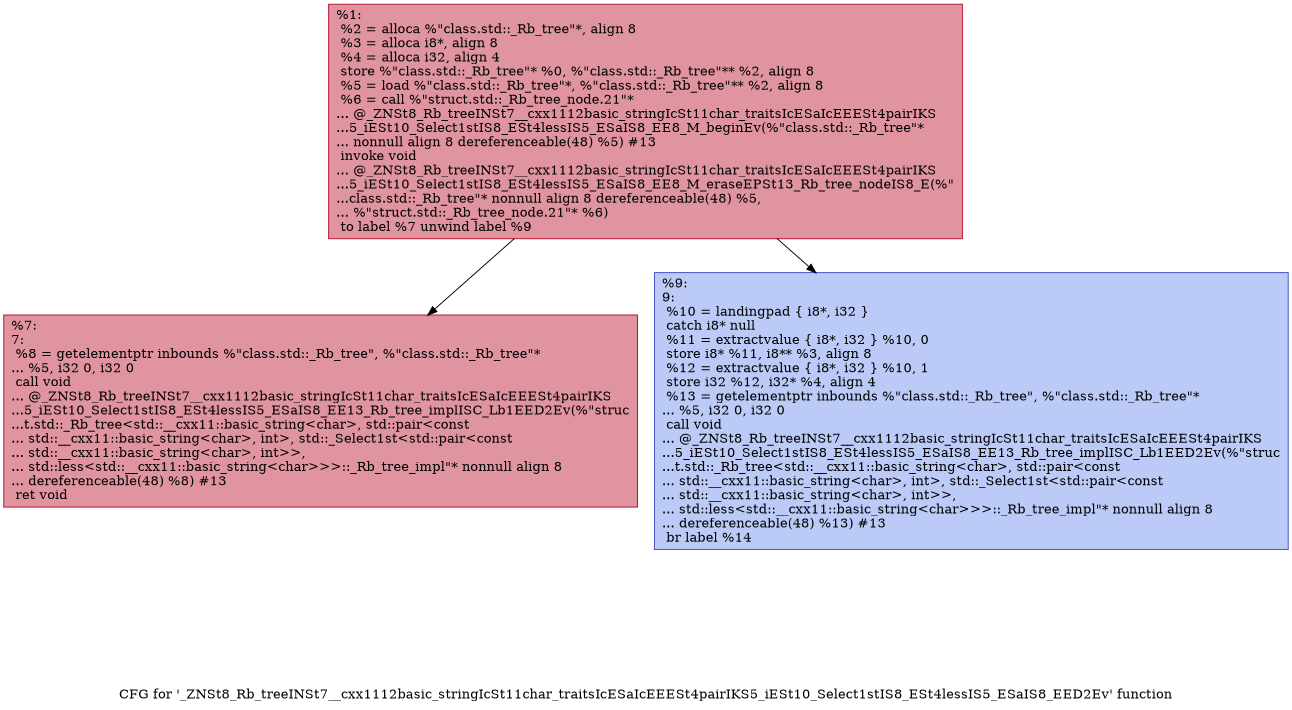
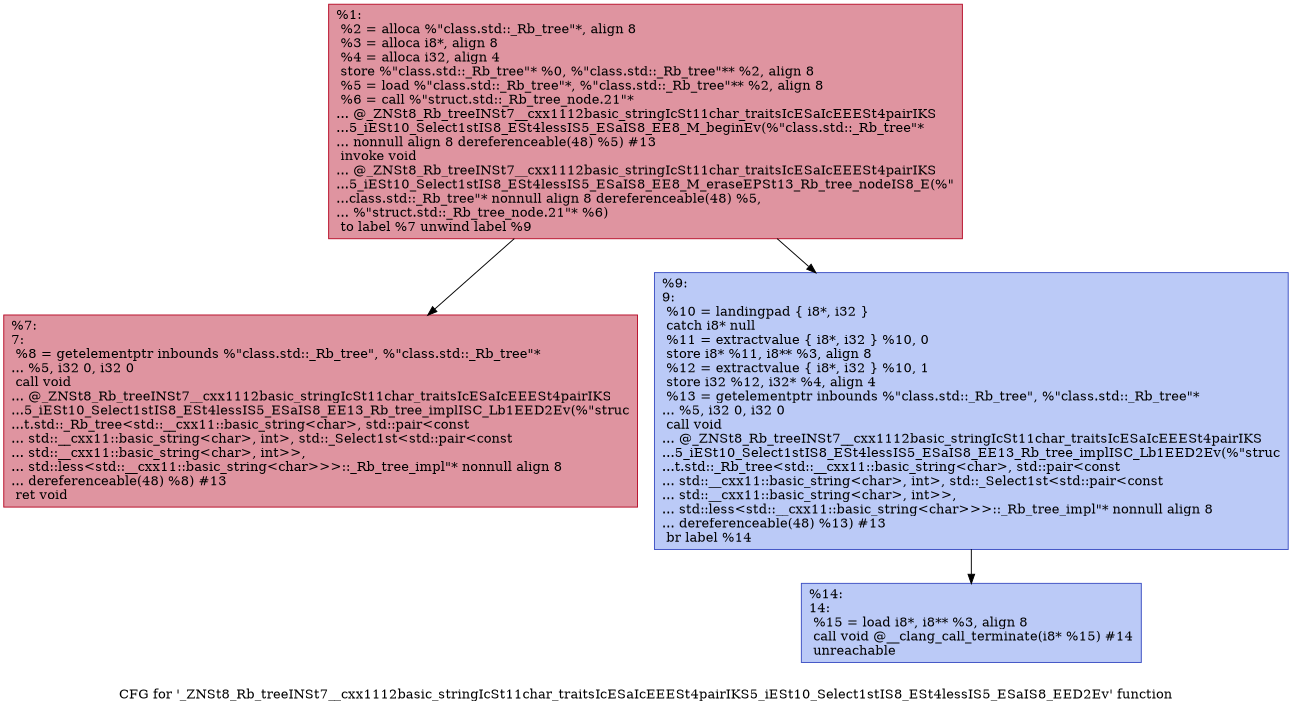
none -> (971, 623)
